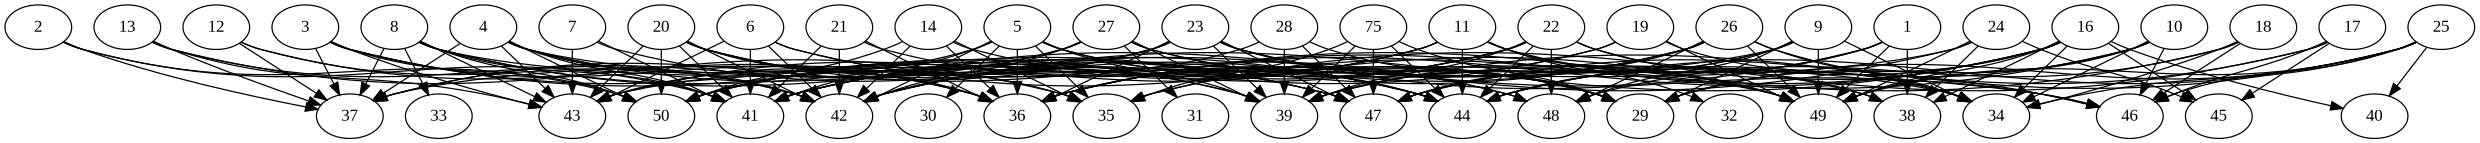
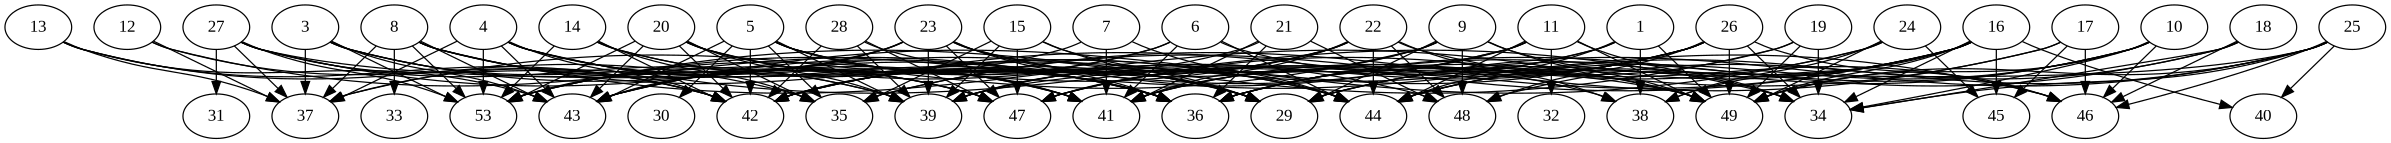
(38, 27) -> none
(1373, 27) -> (1017, 27)
(661, 116) -> (483, 116)
